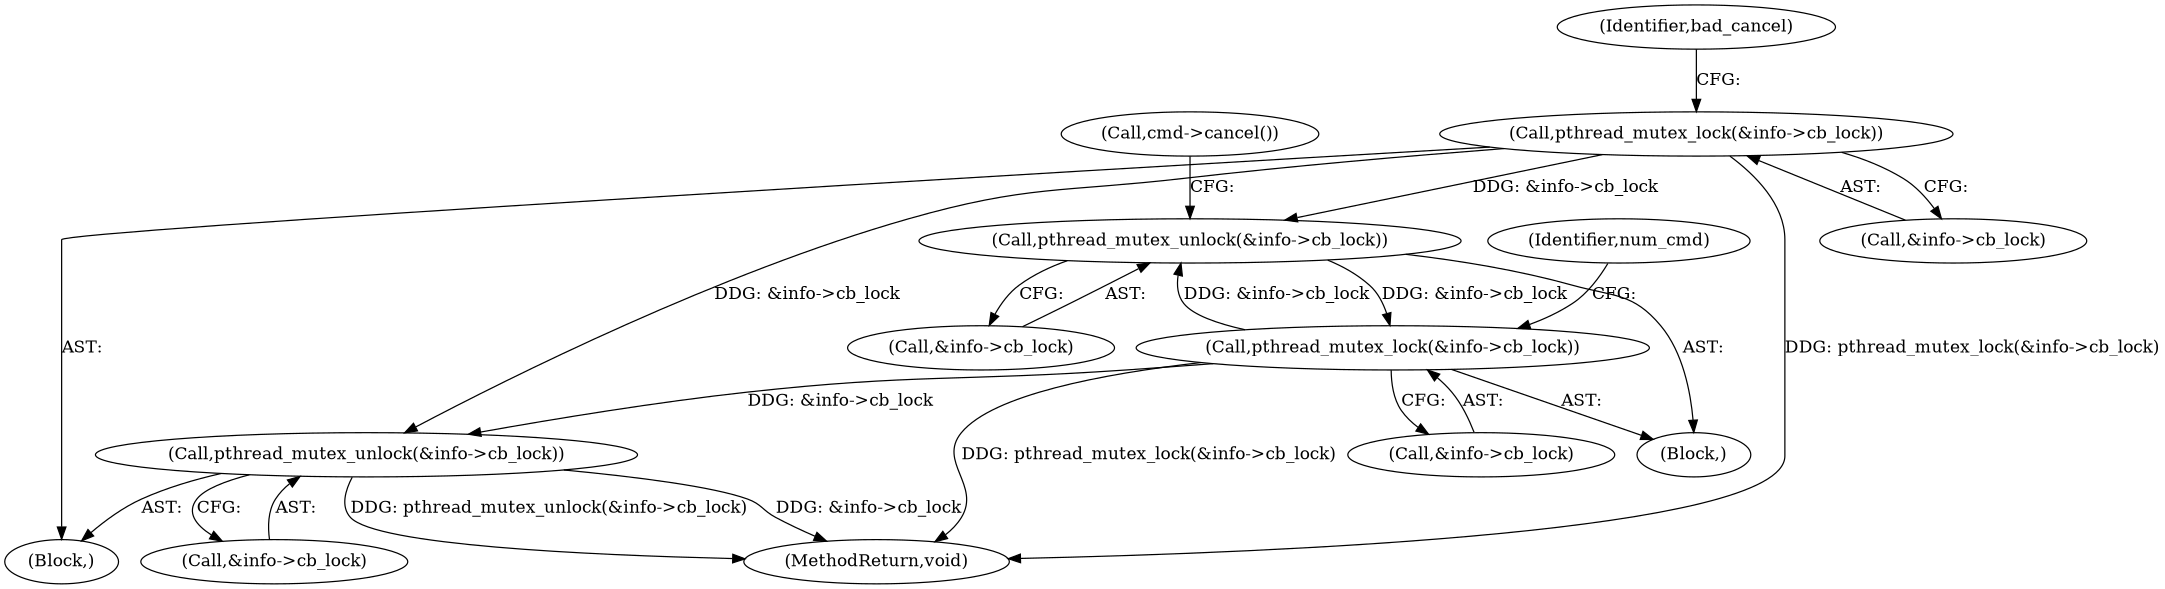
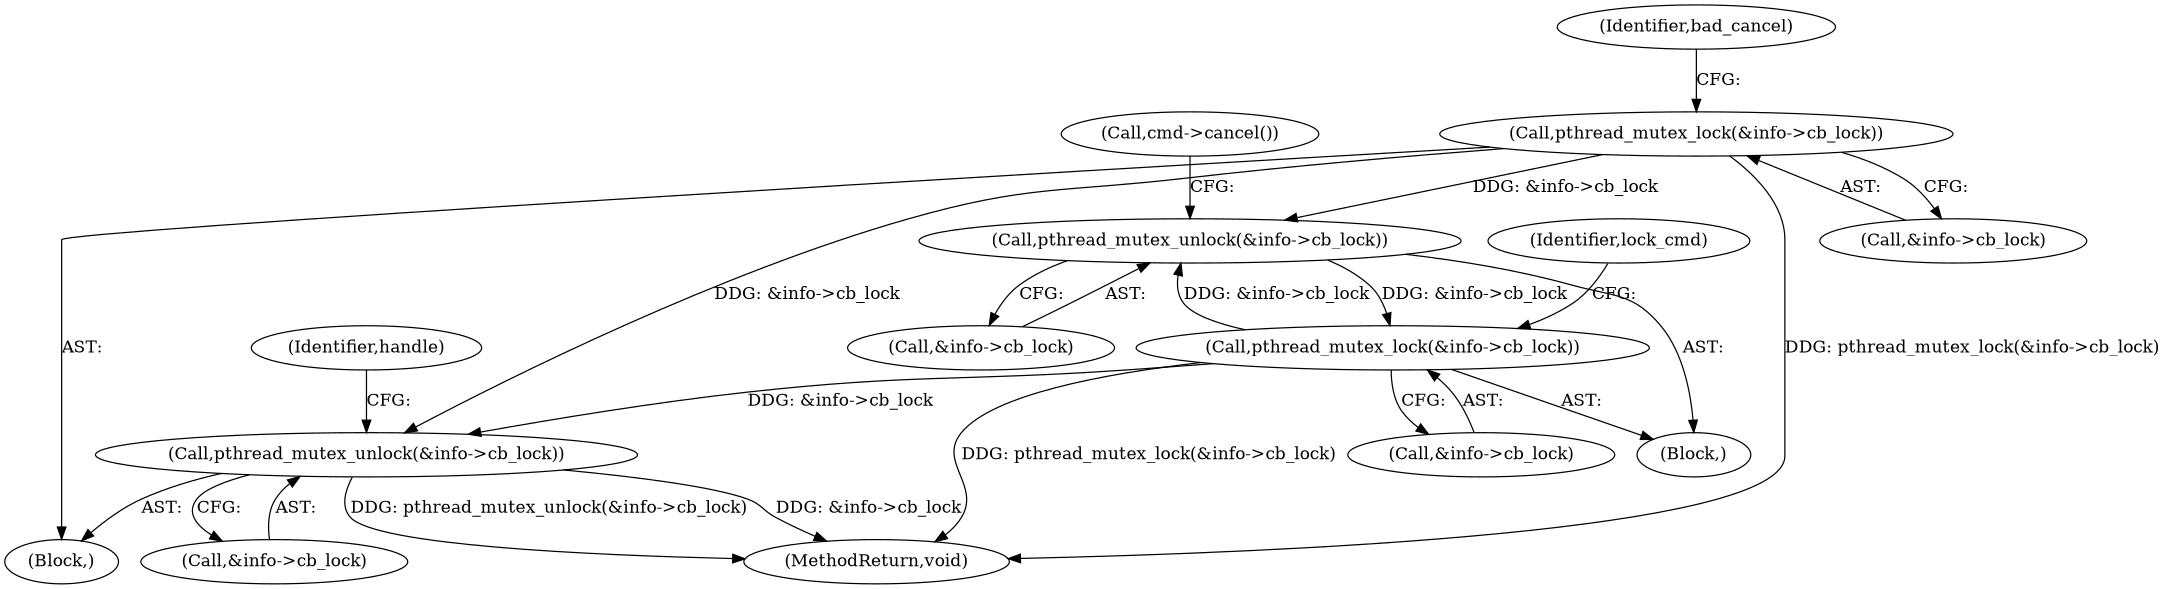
(1619, 241) -> (1619, 241)
none -> (366, 348)
